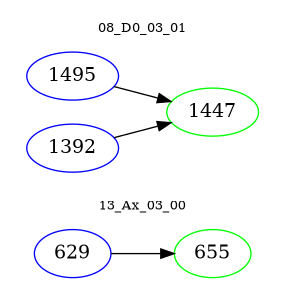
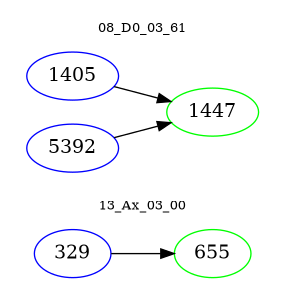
(143, 29) -> (143, 29)
(73, 76) -> (73, 76)
(73, 148) -> (73, 148)
(73, 254) -> (73, 254)
